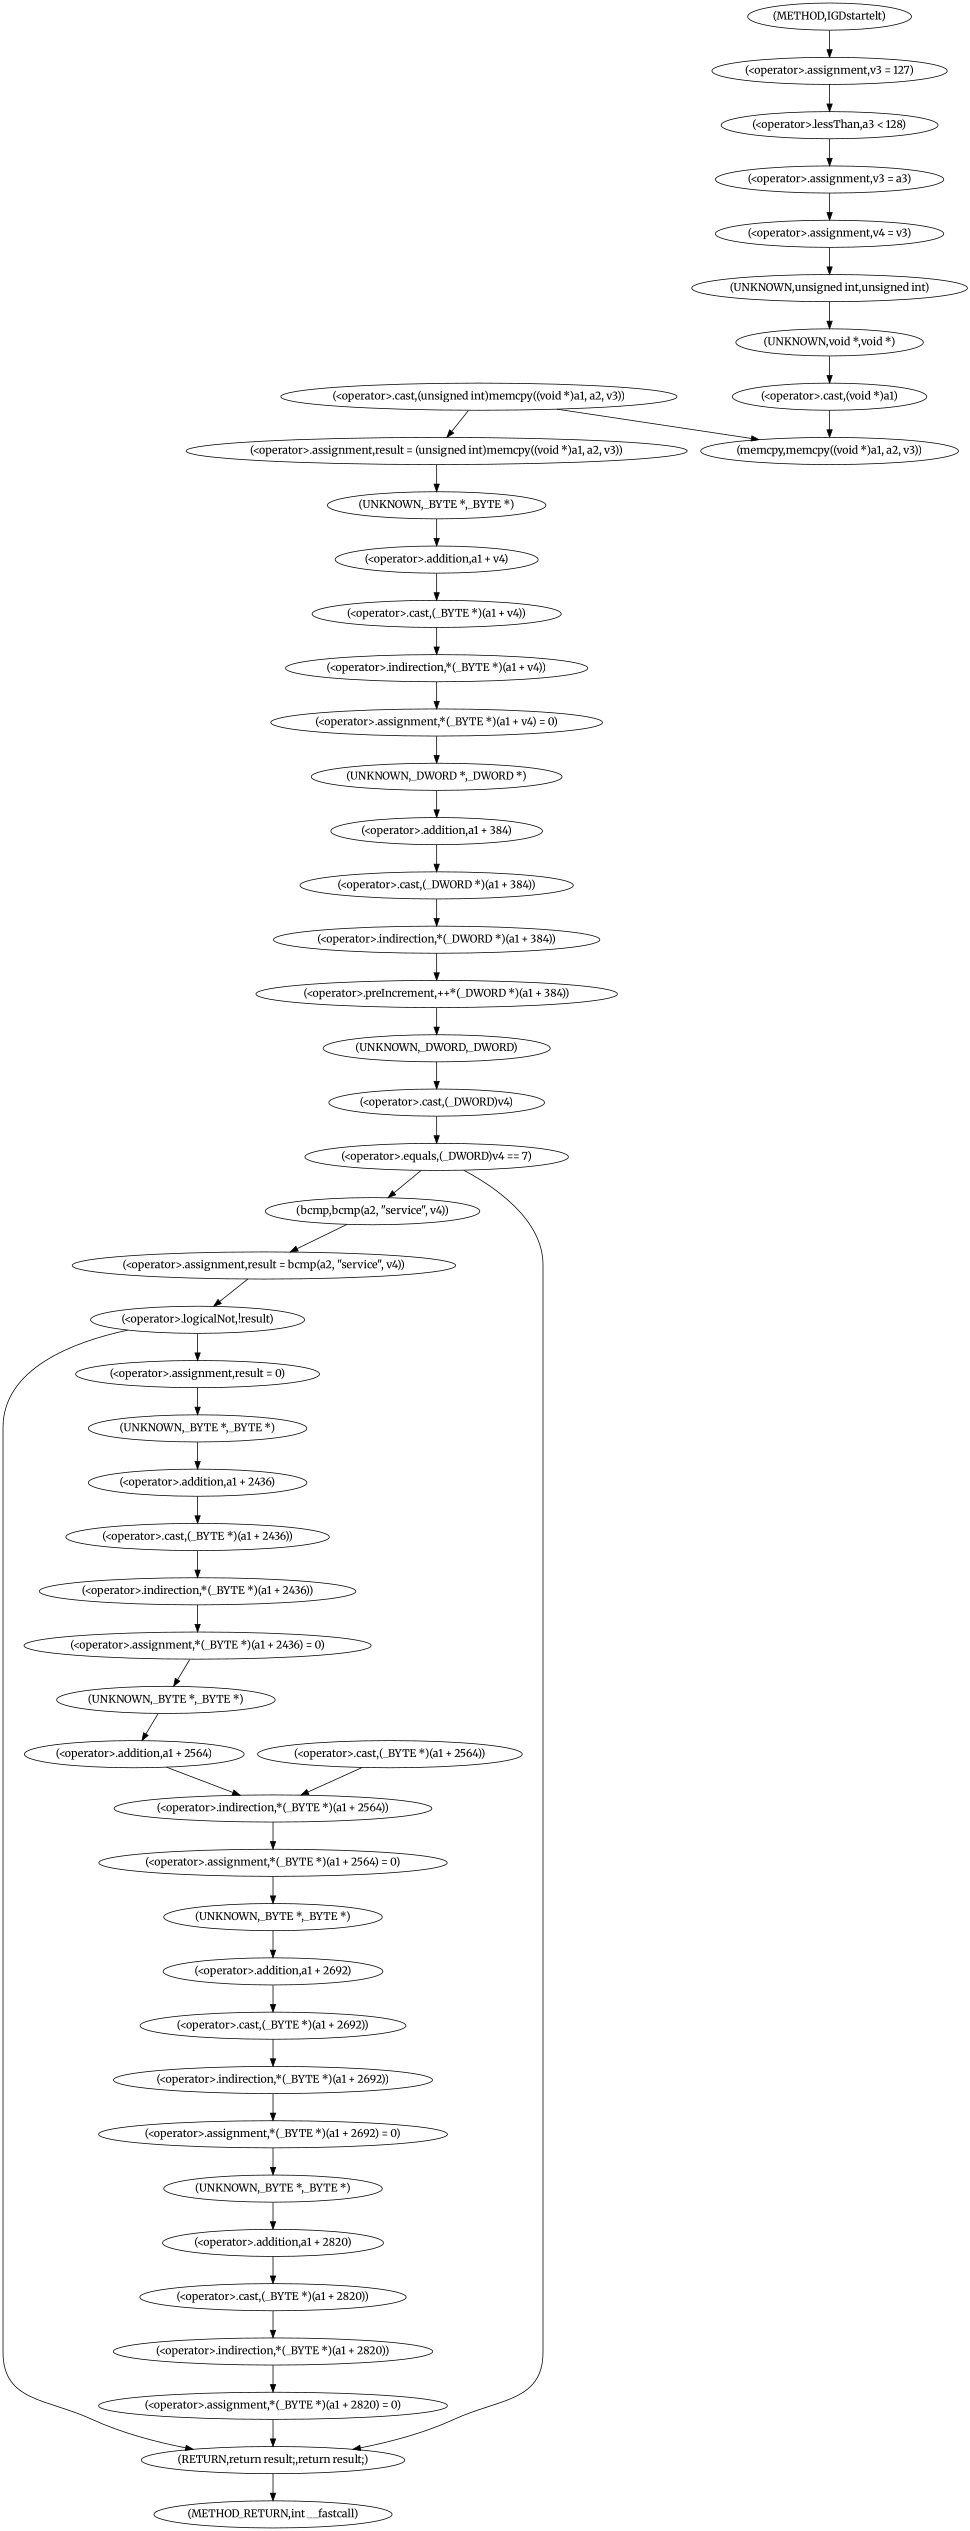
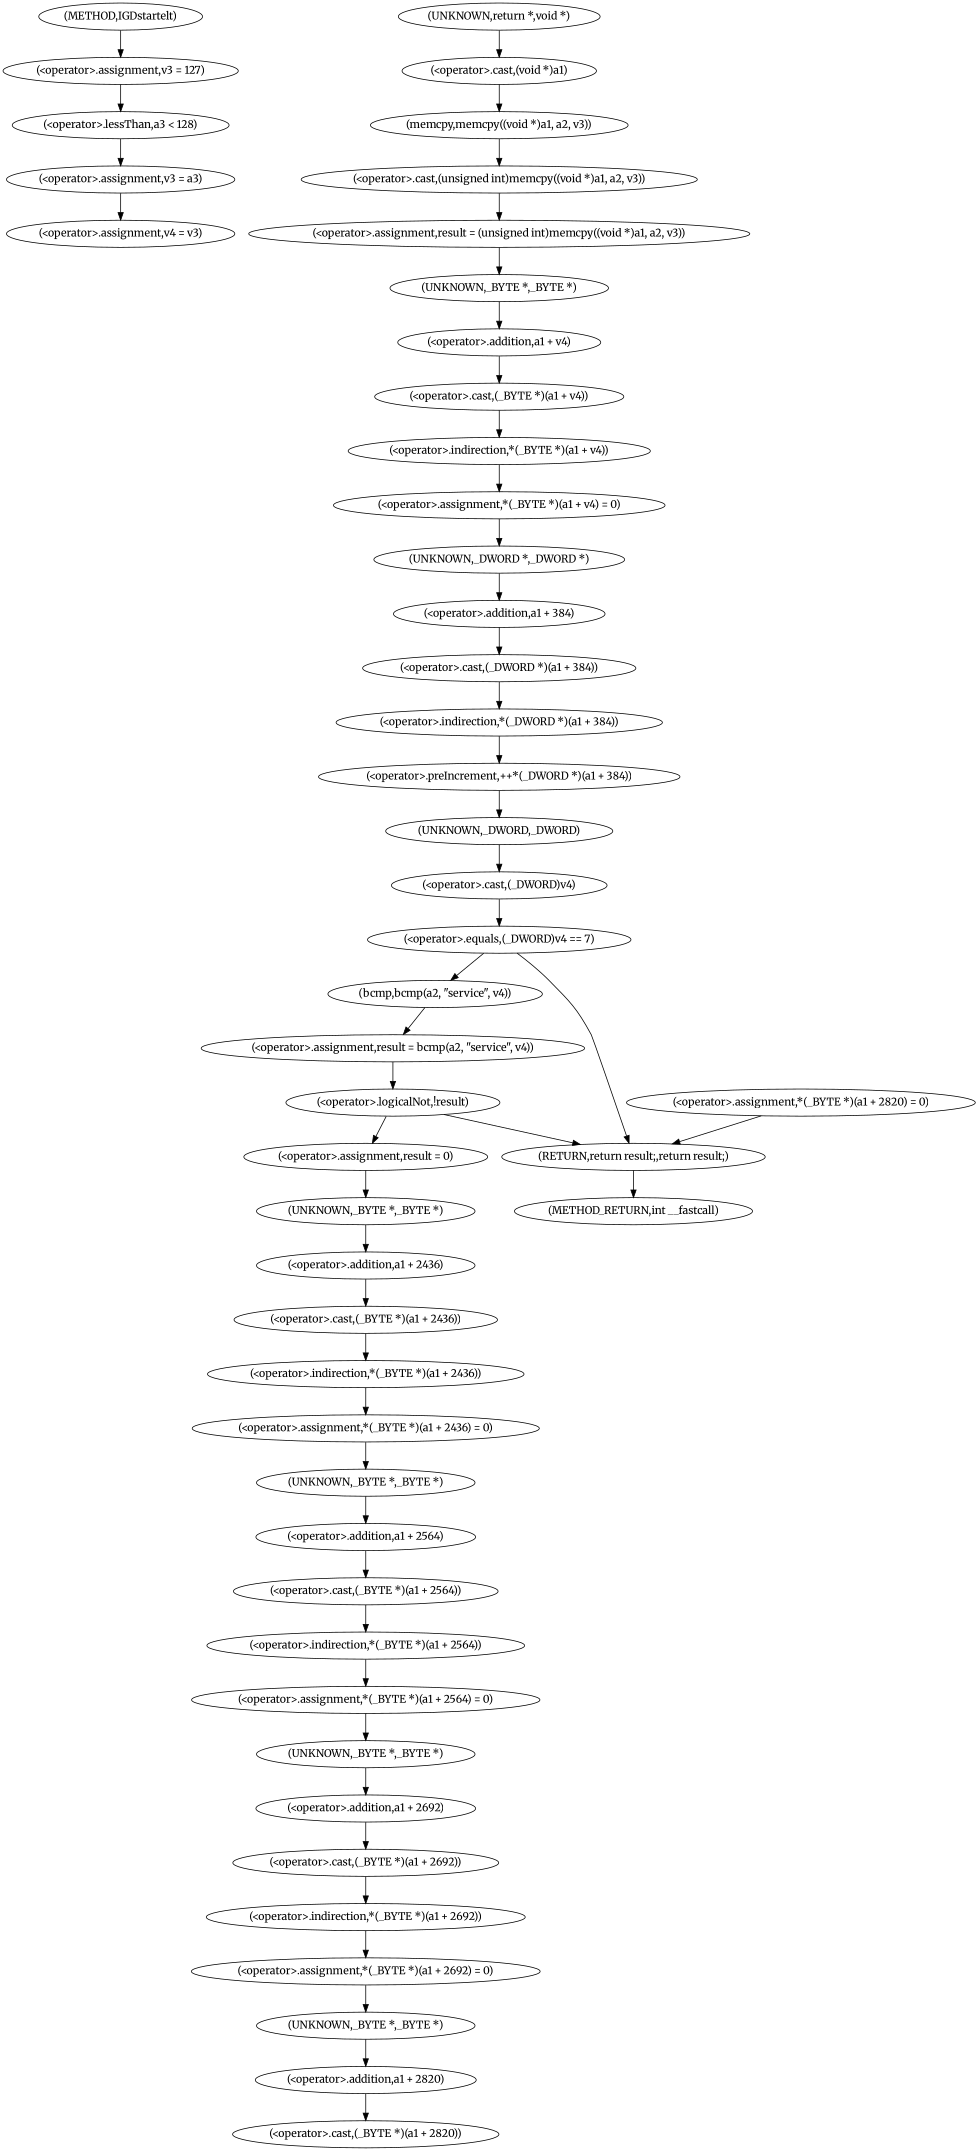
(830, 288) -> none
(830, 342) -> (499, 17)
(654, 424) -> (499, 149)
(200, 1780) -> (366, 1560)
(273, 2351) -> none
